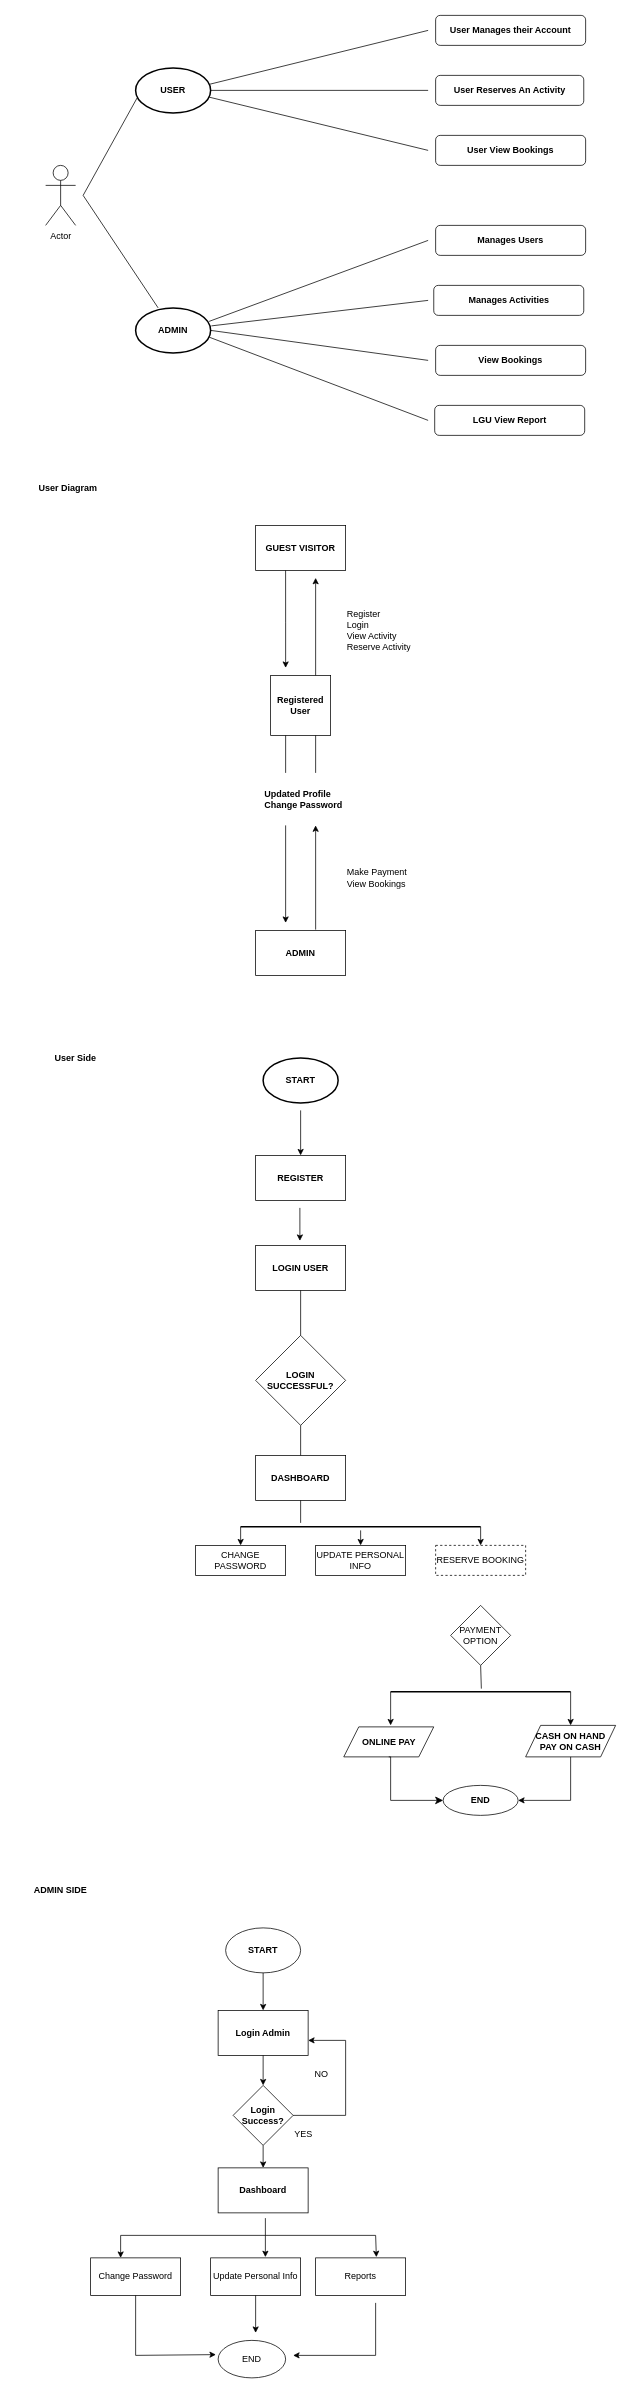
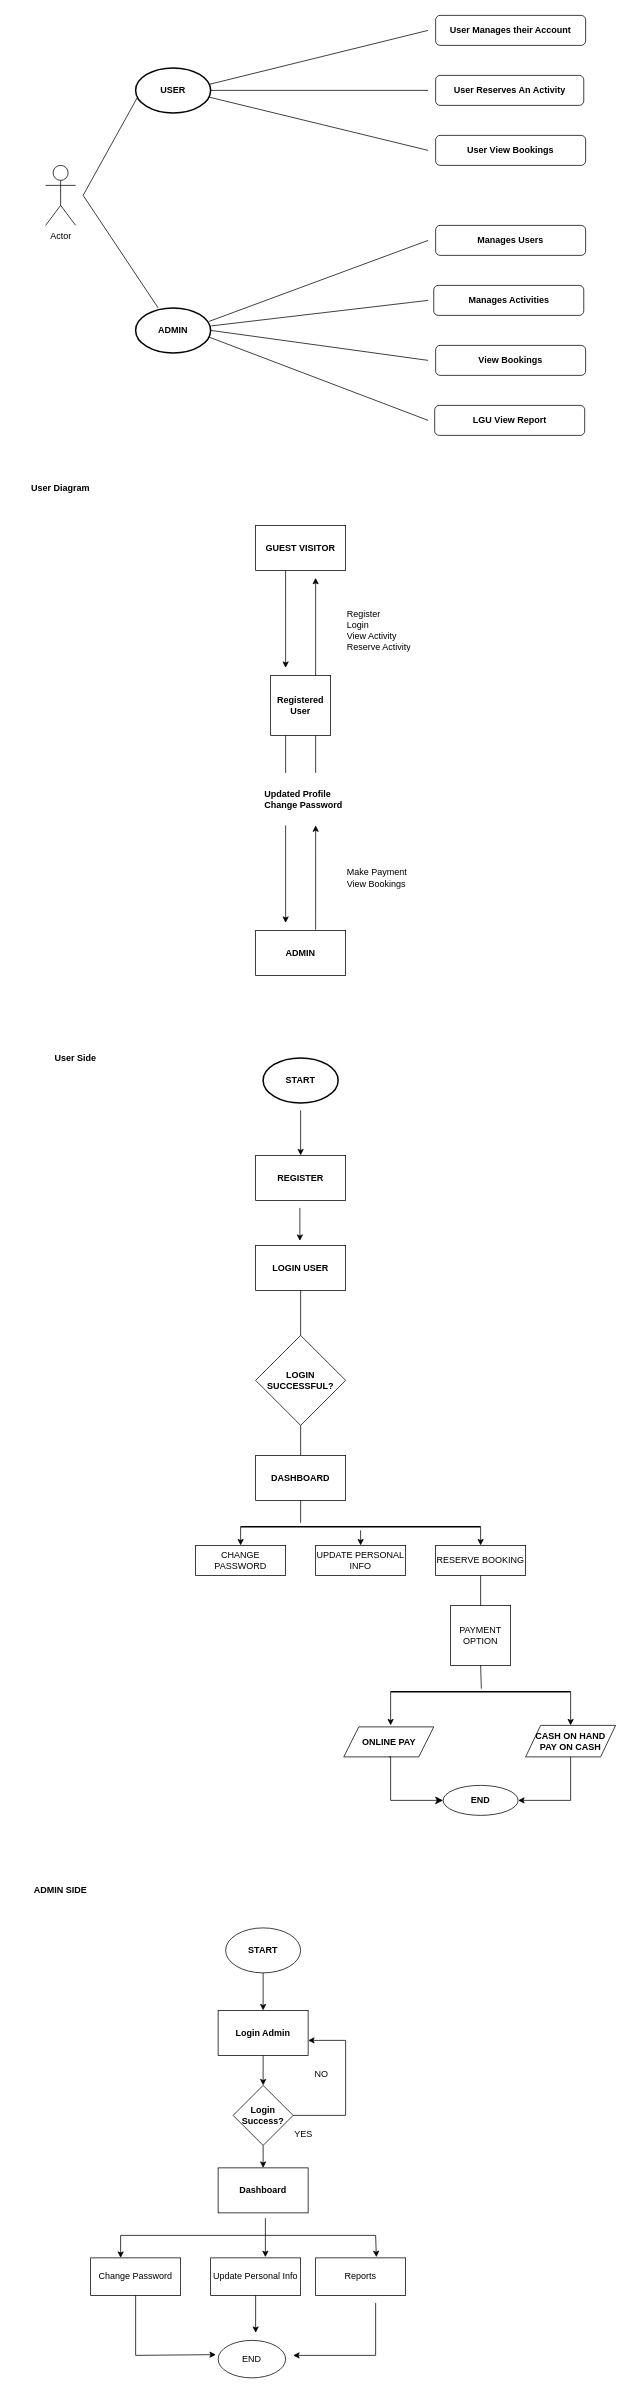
(68, 488) -> (60, 488)
(480, 1560) -> (480, 1560)
none -> (480, 1590)
(480, 1635) -> (480, 1635)
